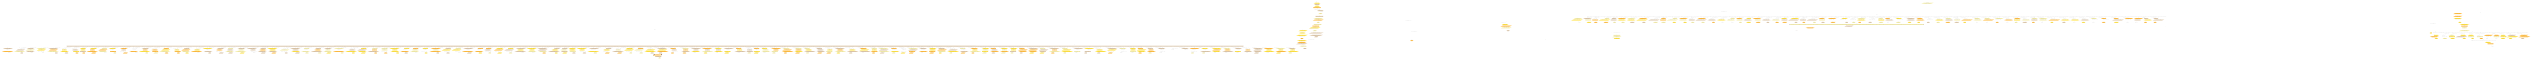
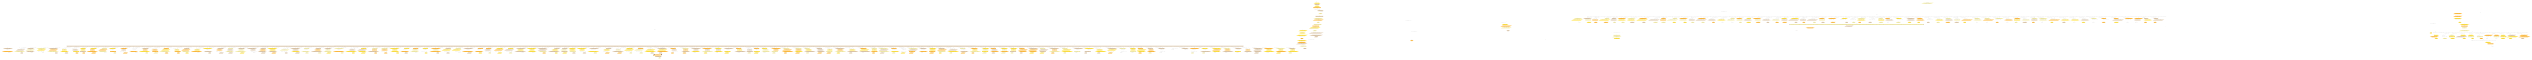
(385, 50) -> (385, 50)
(532, 52) -> (532, 52)
